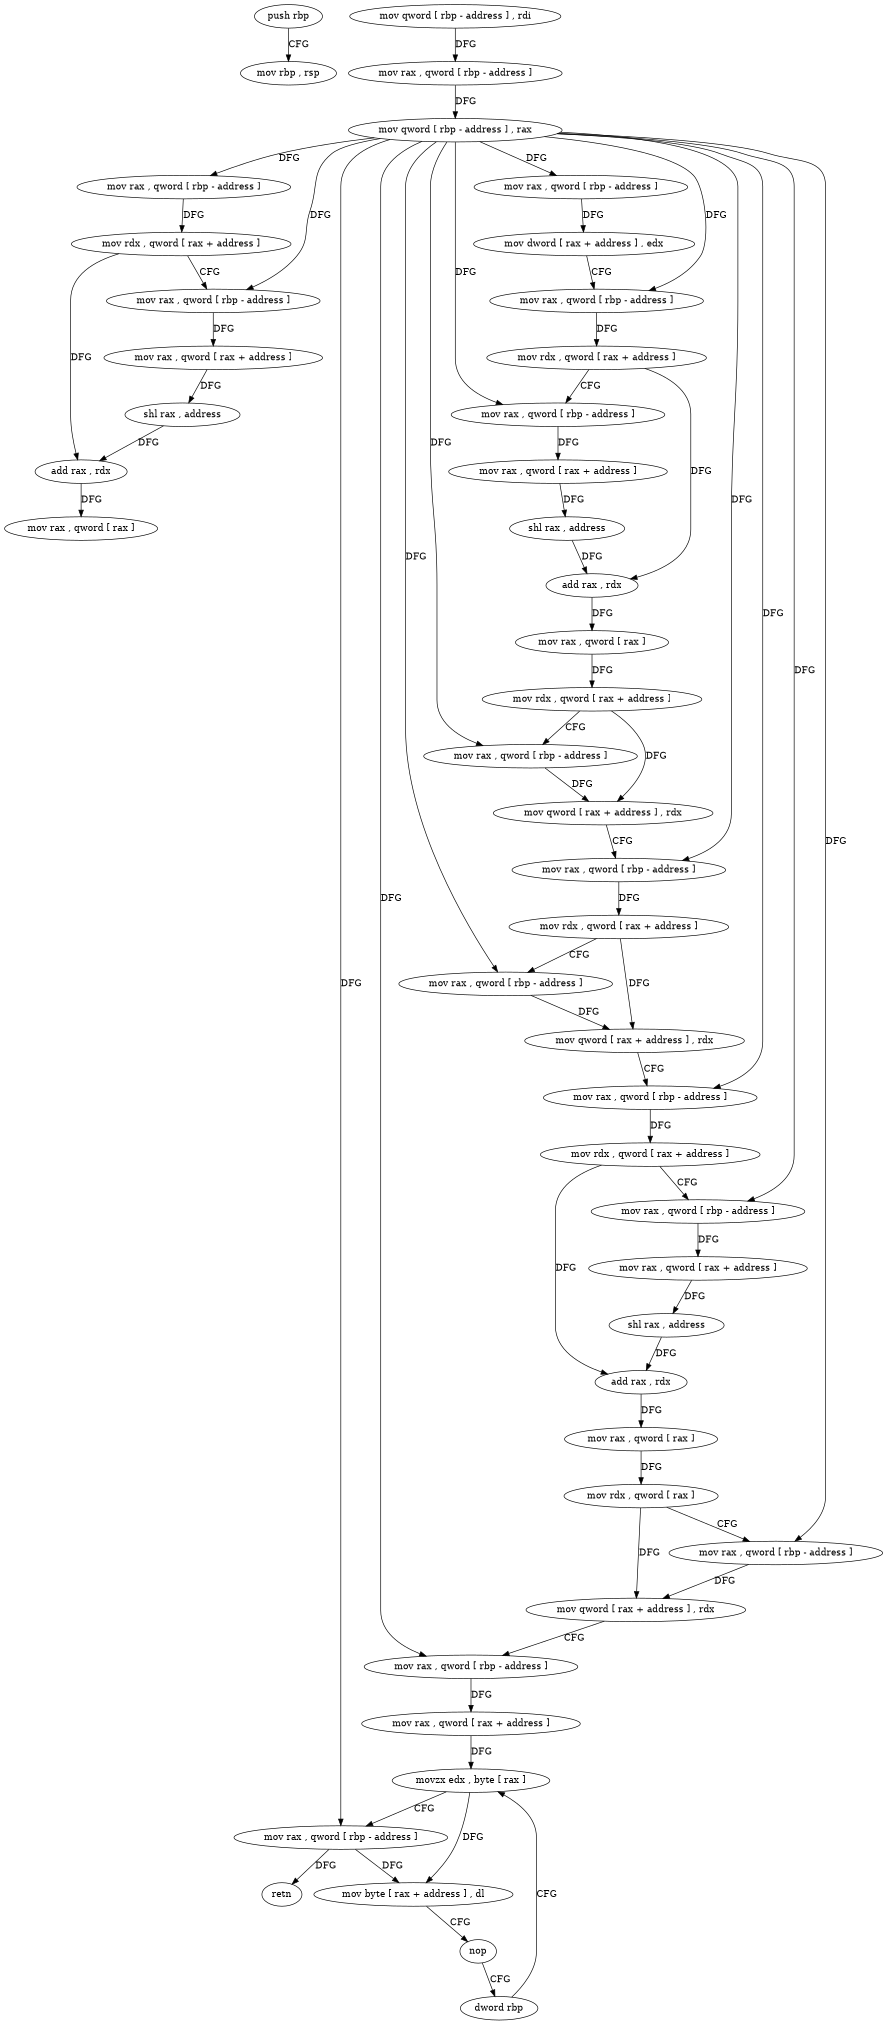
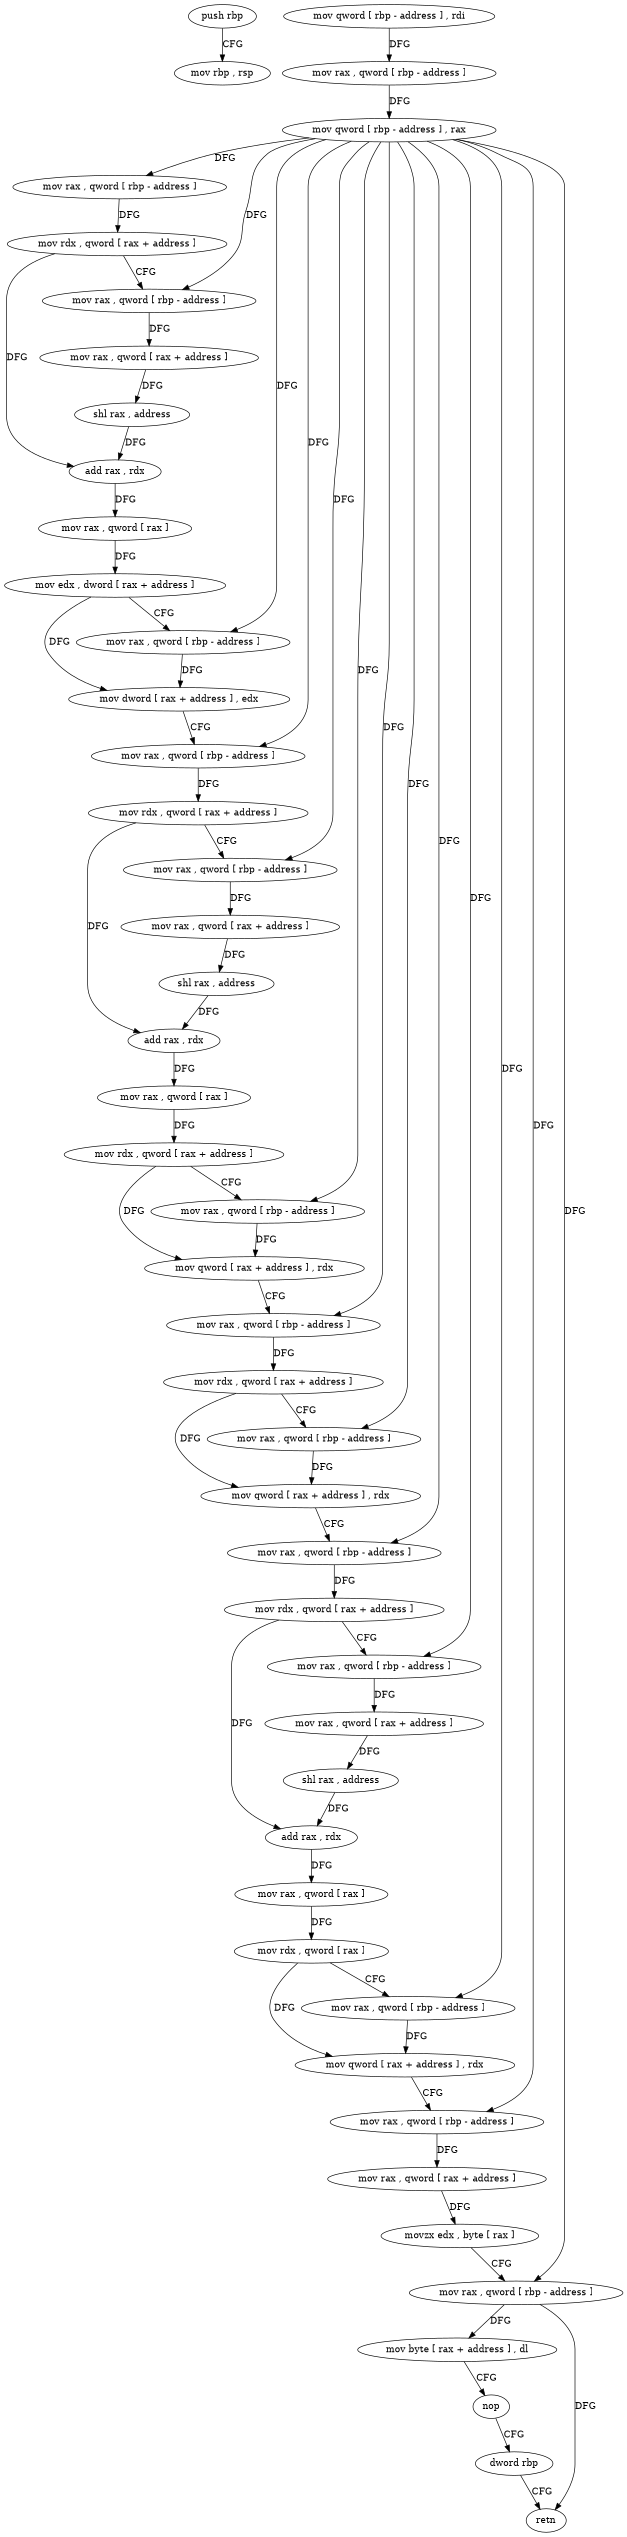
none -> (115, 585)
(458, 1839) -> none
(536, 1893) -> (529, 2489)
